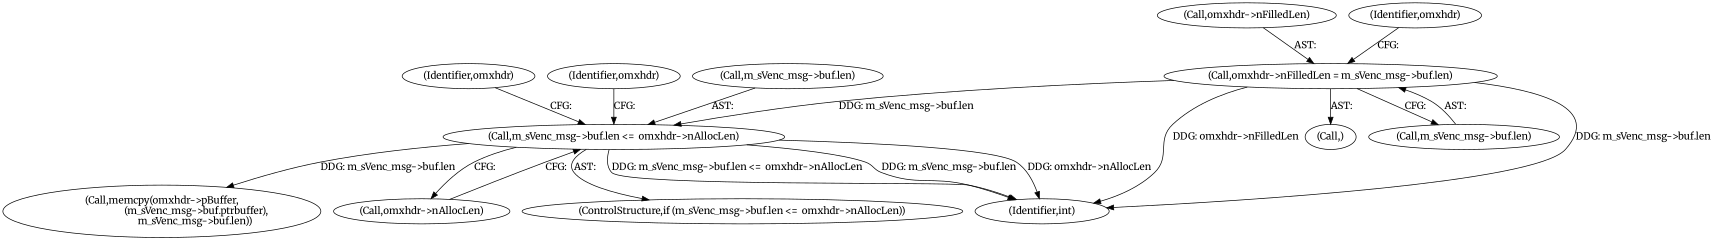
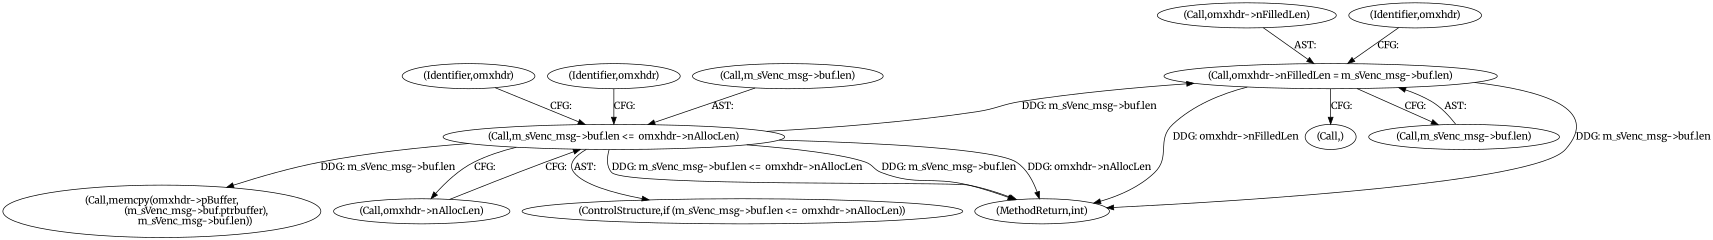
(927, 94) -> (977, 112)
(1343, 107) -> (1343, 107)
(1042, 211) -> (1042, 211)
